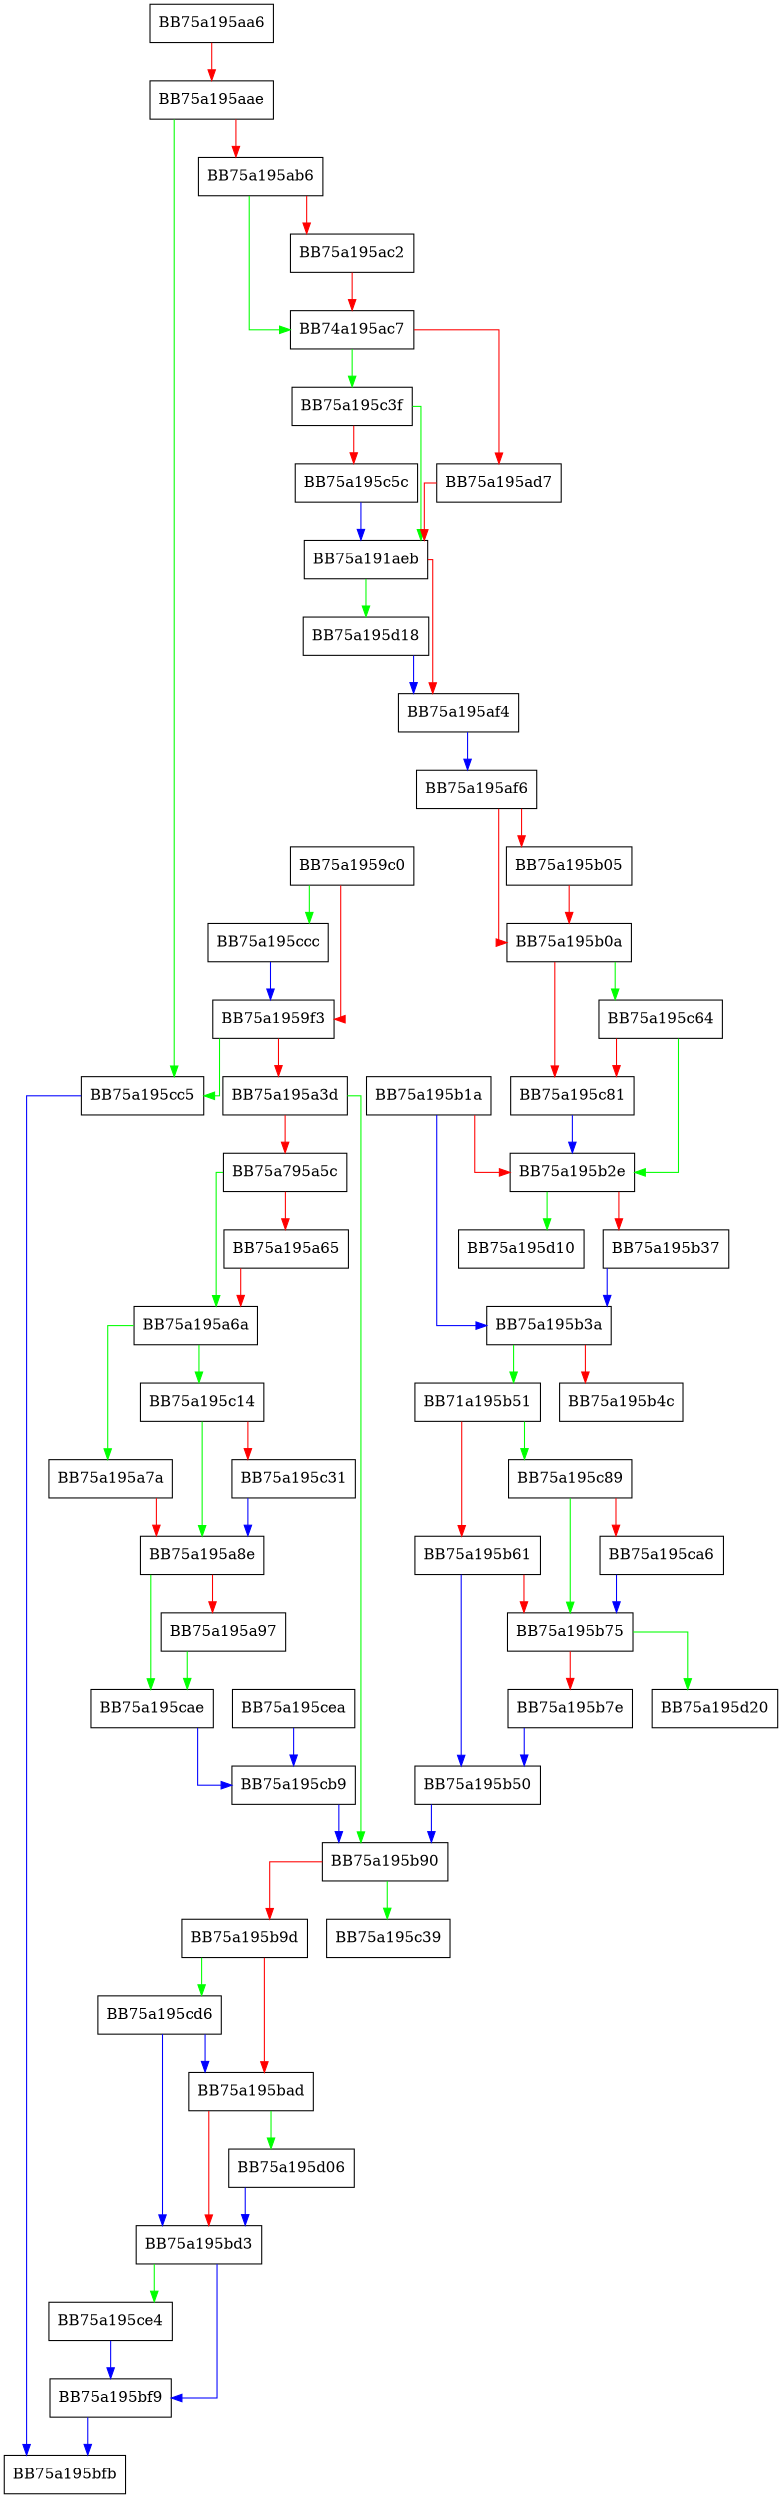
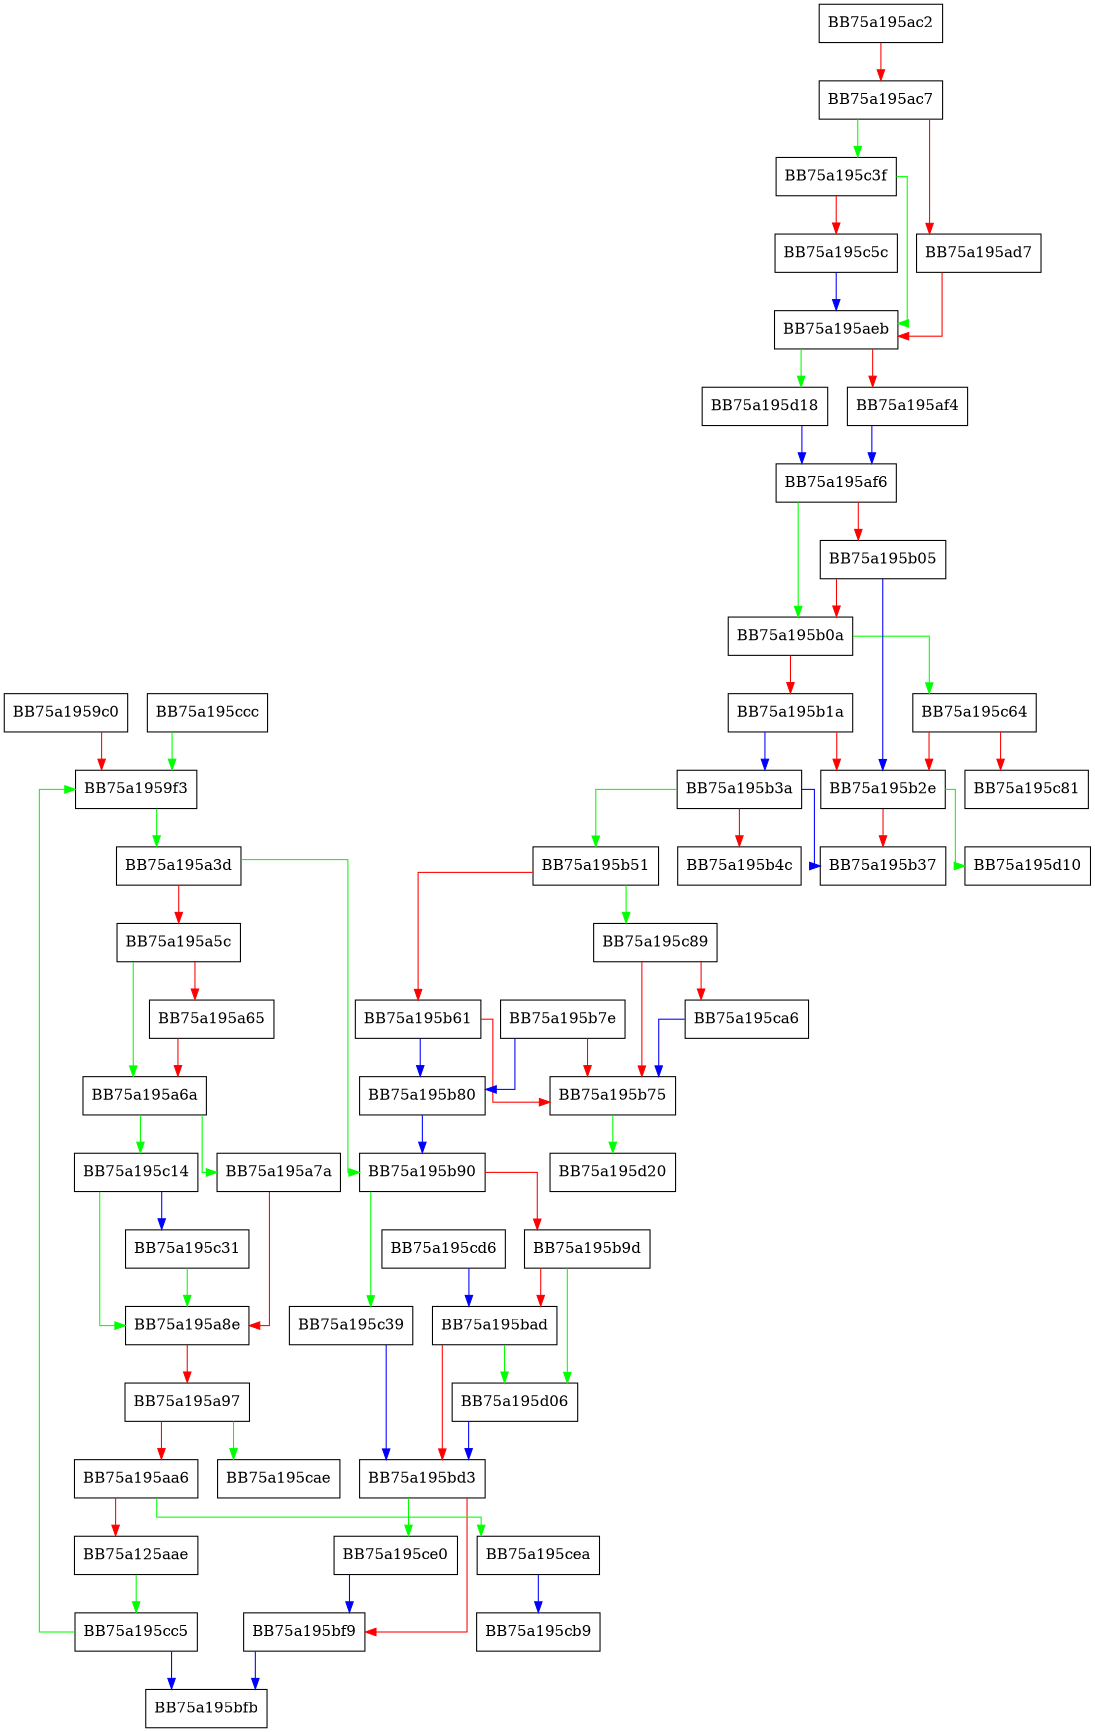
(212, 100) -> (136, 1555)
(261, 177) -> none
(352, 330) -> (881, 100)
(366, 560) -> (836, 330)
(414, 669) -> (802, 439)
(499, 876) -> (798, 554)
(309, 899) -> none
(270, 975) -> (172, 746)
(555, 1014) -> (790, 669)
(278, 1052) -> (157, 822)
(220, 1070) -> (39, 1216)
(678, 1122) -> (929, 746)
(572, 1129) -> (883, 669)
(285, 1172) -> (179, 943)
(607, 1282) -> (814, 822)
(478, 1402) -> (596, 866)
none -> (161, 1435)
(248, 1435) -> (162, 1205)
(248, 1512) -> (187, 1282)
none -> (314, 1517)
(570, 1550) -> (642, 1014)
(151, 1627) -> none
(570, 1665) -> (588, 1052)
(198, 1768) -> none
(478, 1785) -> (422, 1096)
(339, 1818) -> none
(202, 1971) -> (567, 1320)
(163, 2125) -> (386, 1397)
(111, 2321) -> (396, 1555)
(217, 2349) -> (467, 1611)
